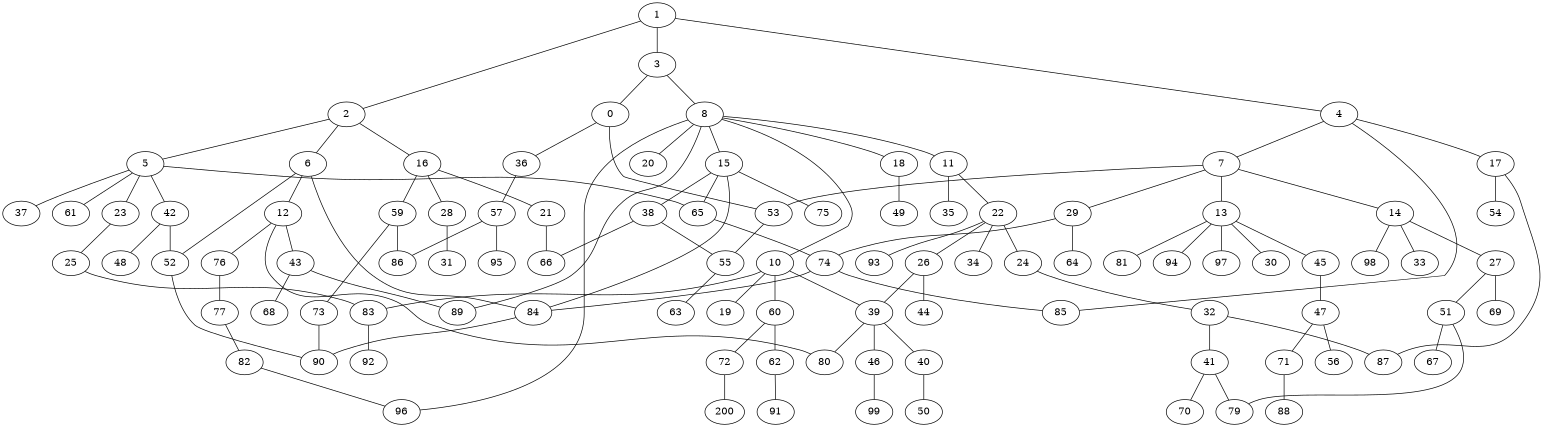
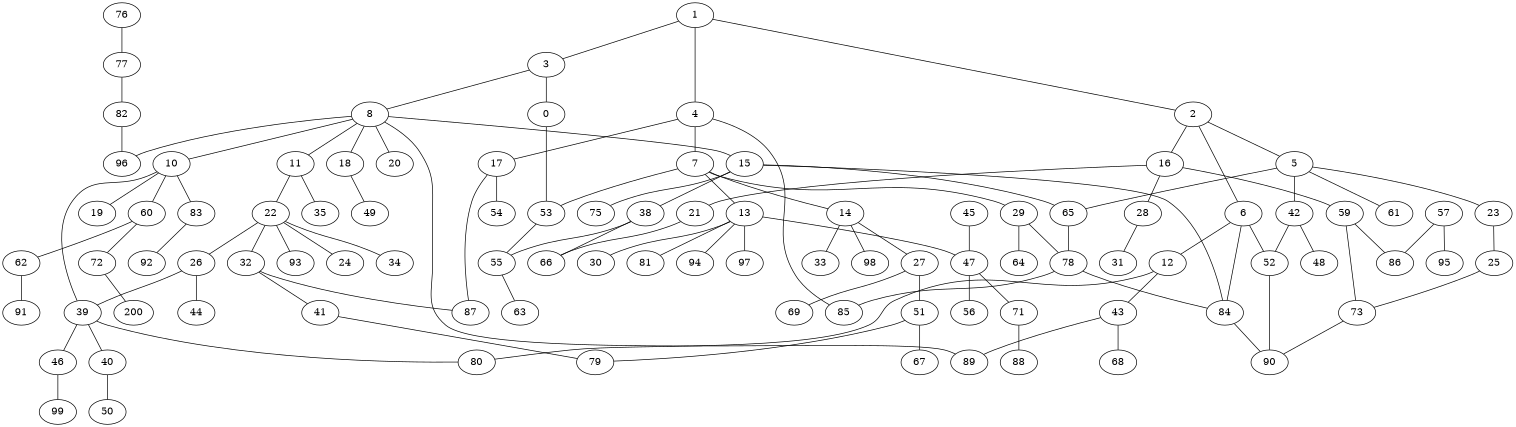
(521, 164) -> none
(21, 214) -> none
(251, 238) -> none
(1271, 238) -> (860, 233)
(825, 263) -> (1068, 263)
(213, 288) -> (1427, 291)
(1113, 294) -> (258, 238)
(1185, 412) -> none
